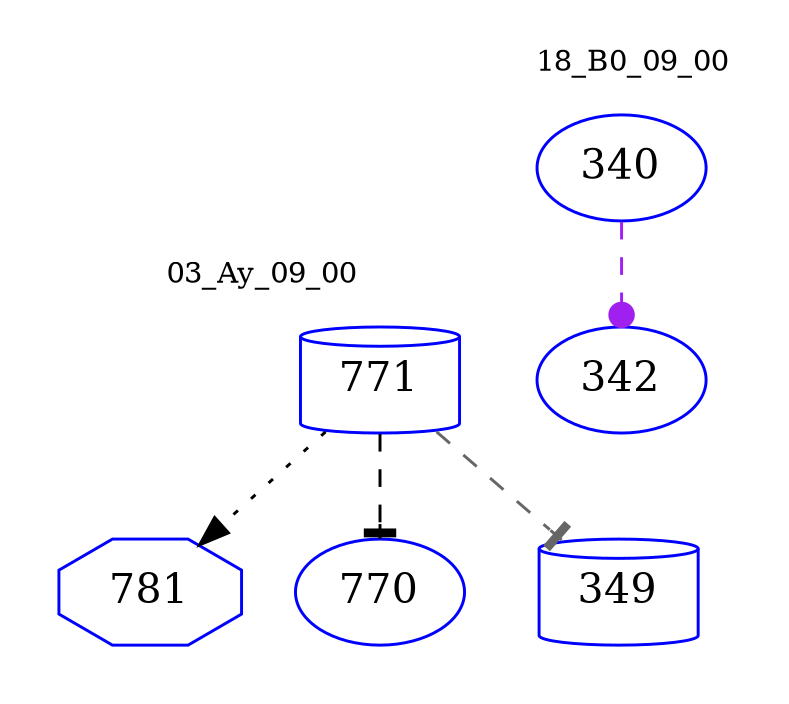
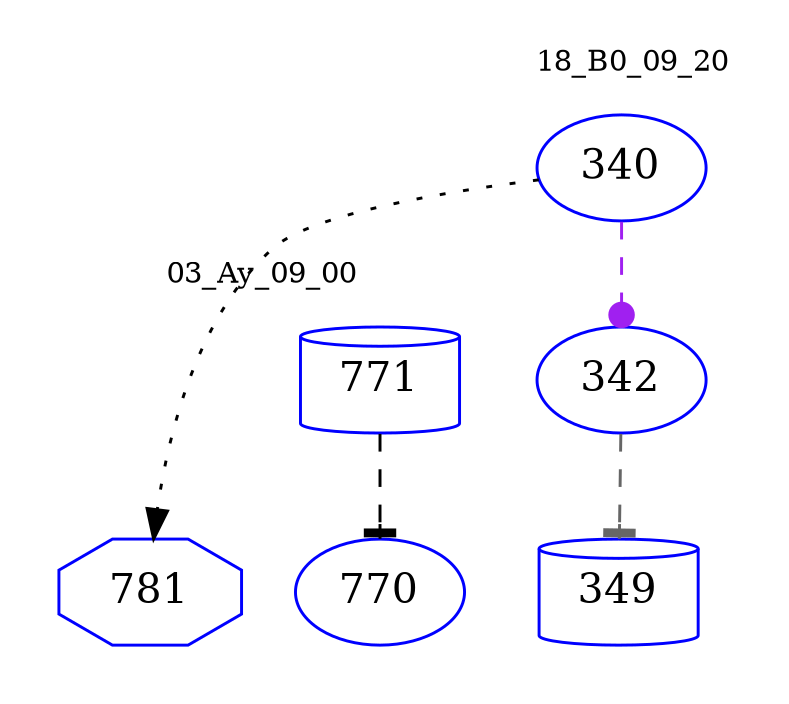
(633, 63) -> (633, 63)
(471, 461) -> (620, 479)
(274, 478) -> (248, 274)
